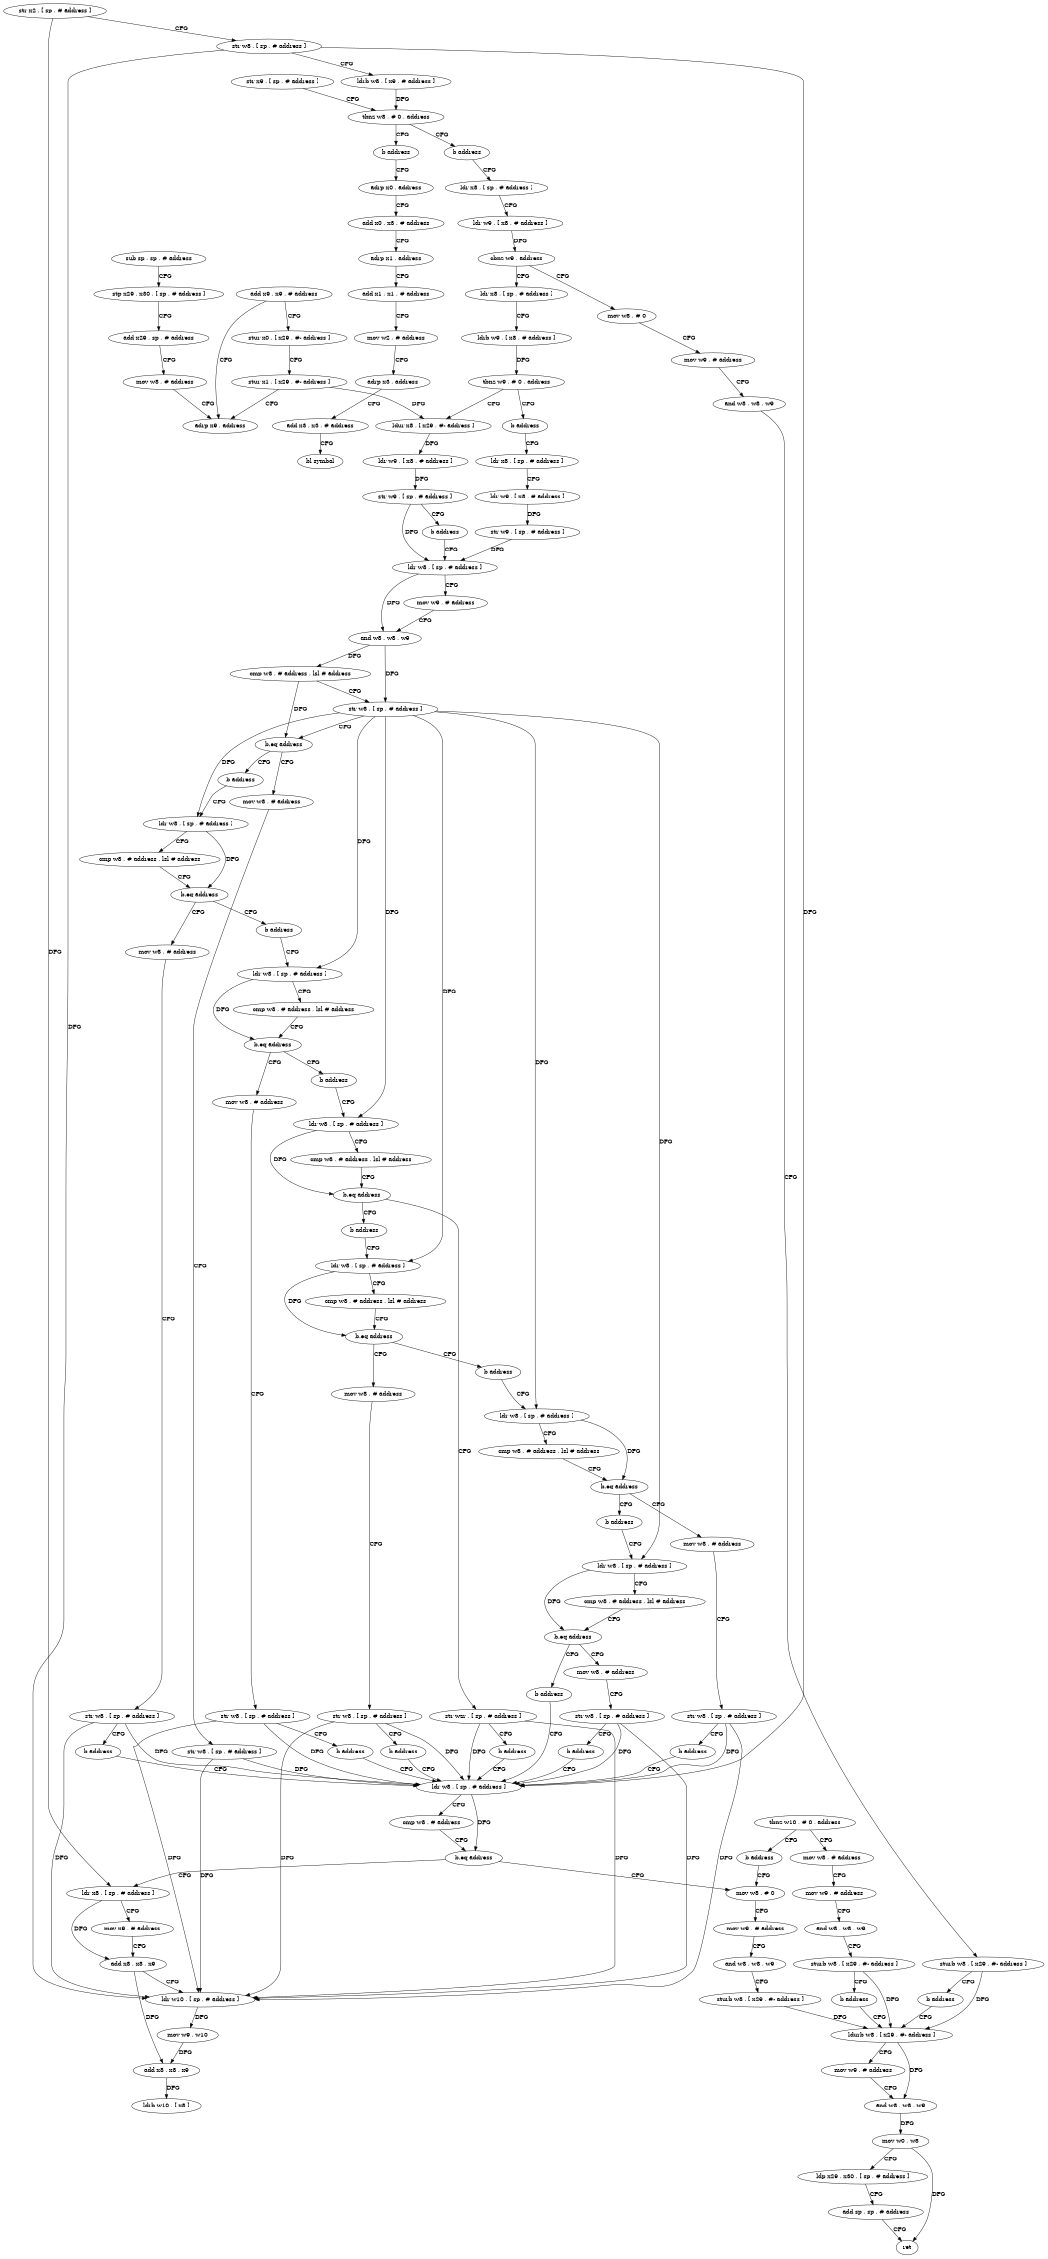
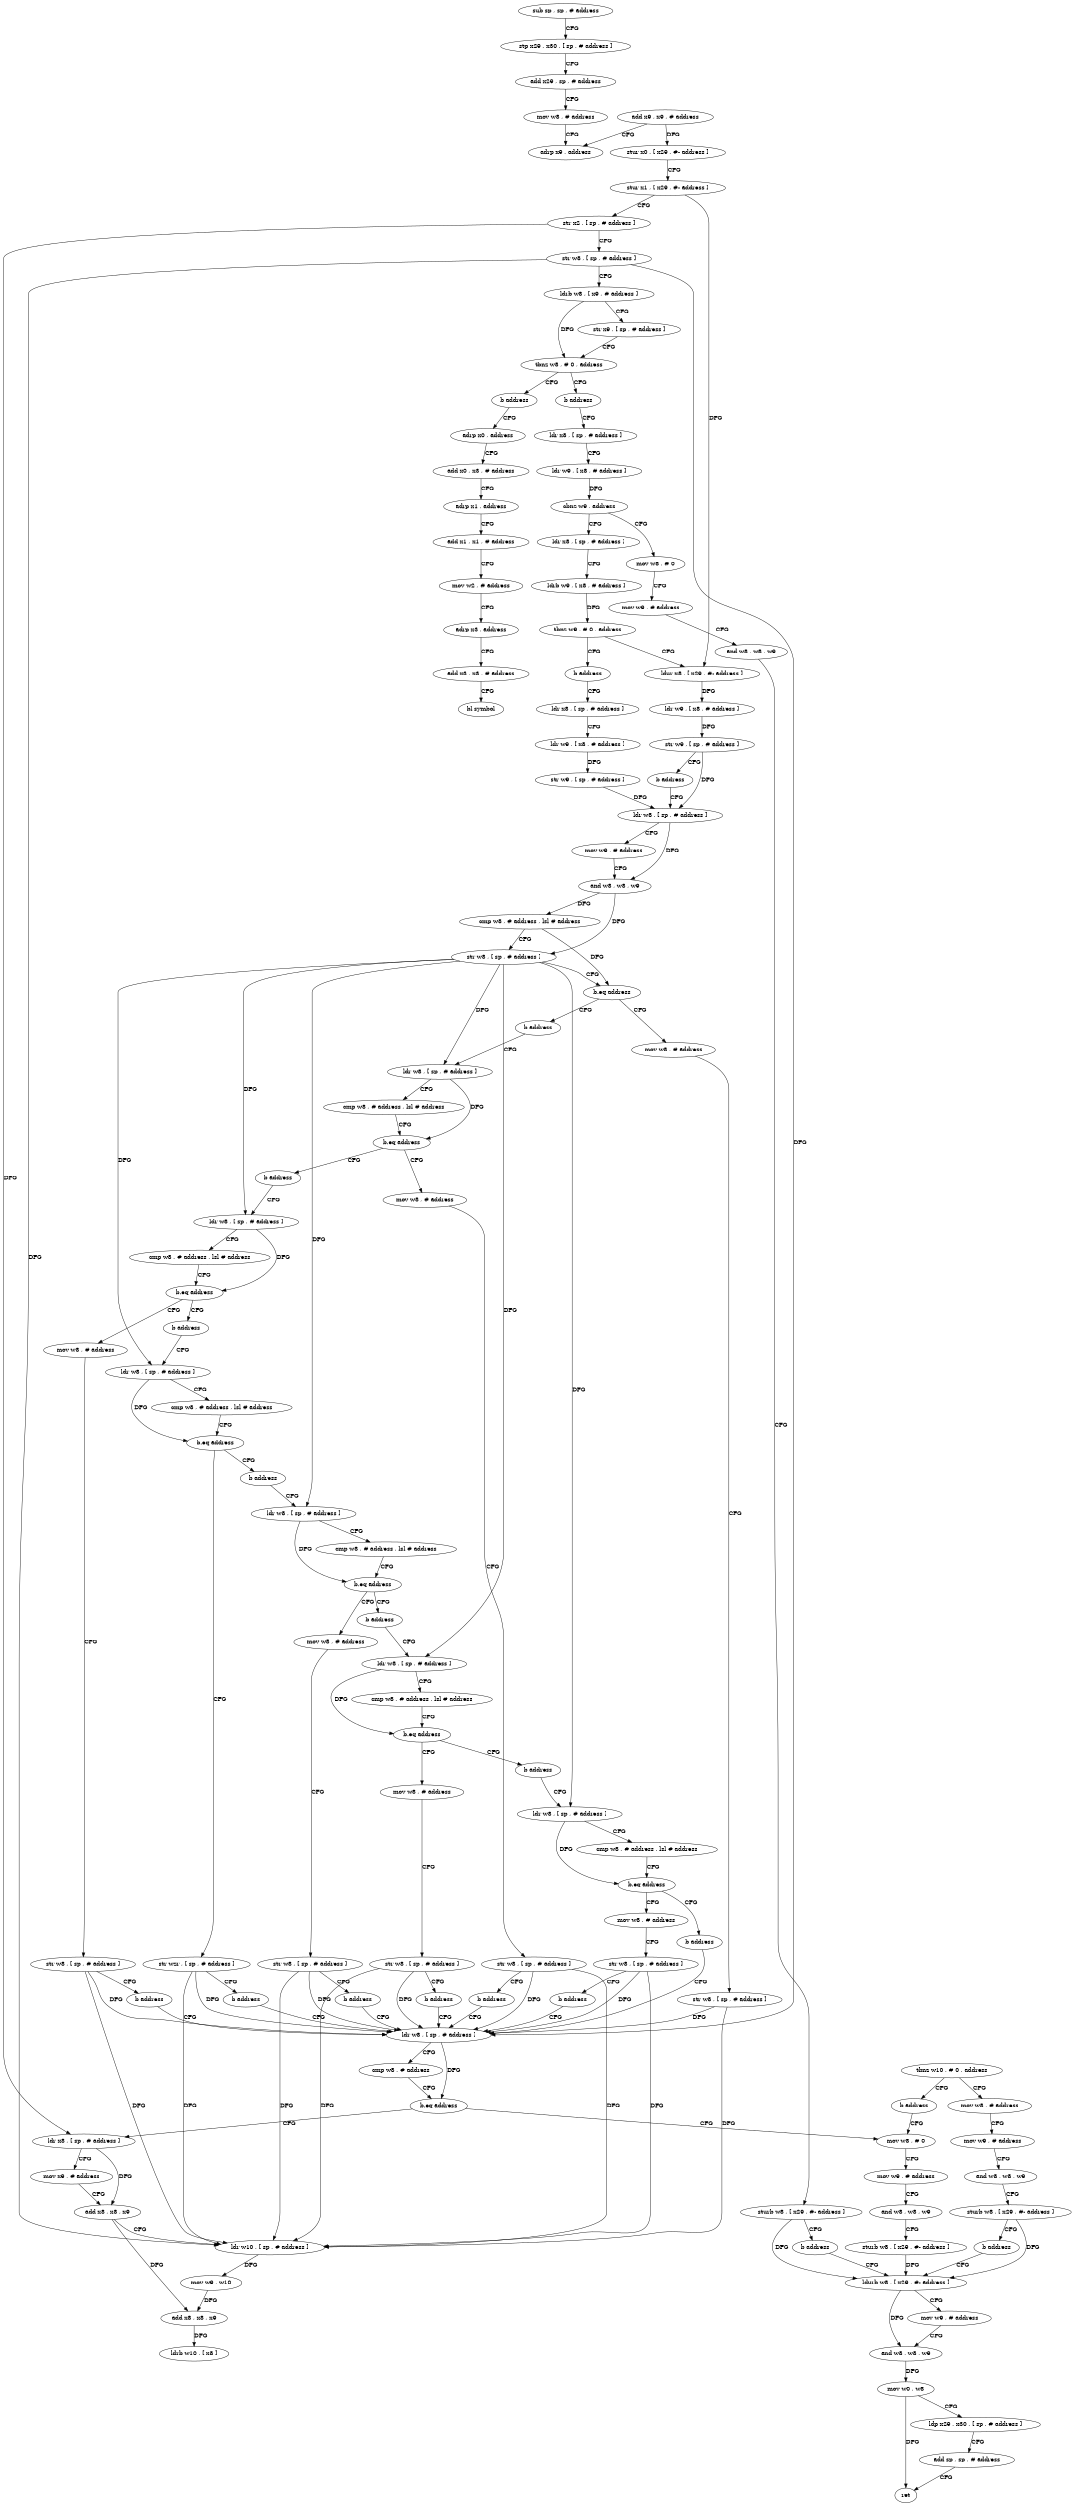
none -> (613, 310)
(294, 316) -> (673, 135)
(256, 403) -> (635, 205)
